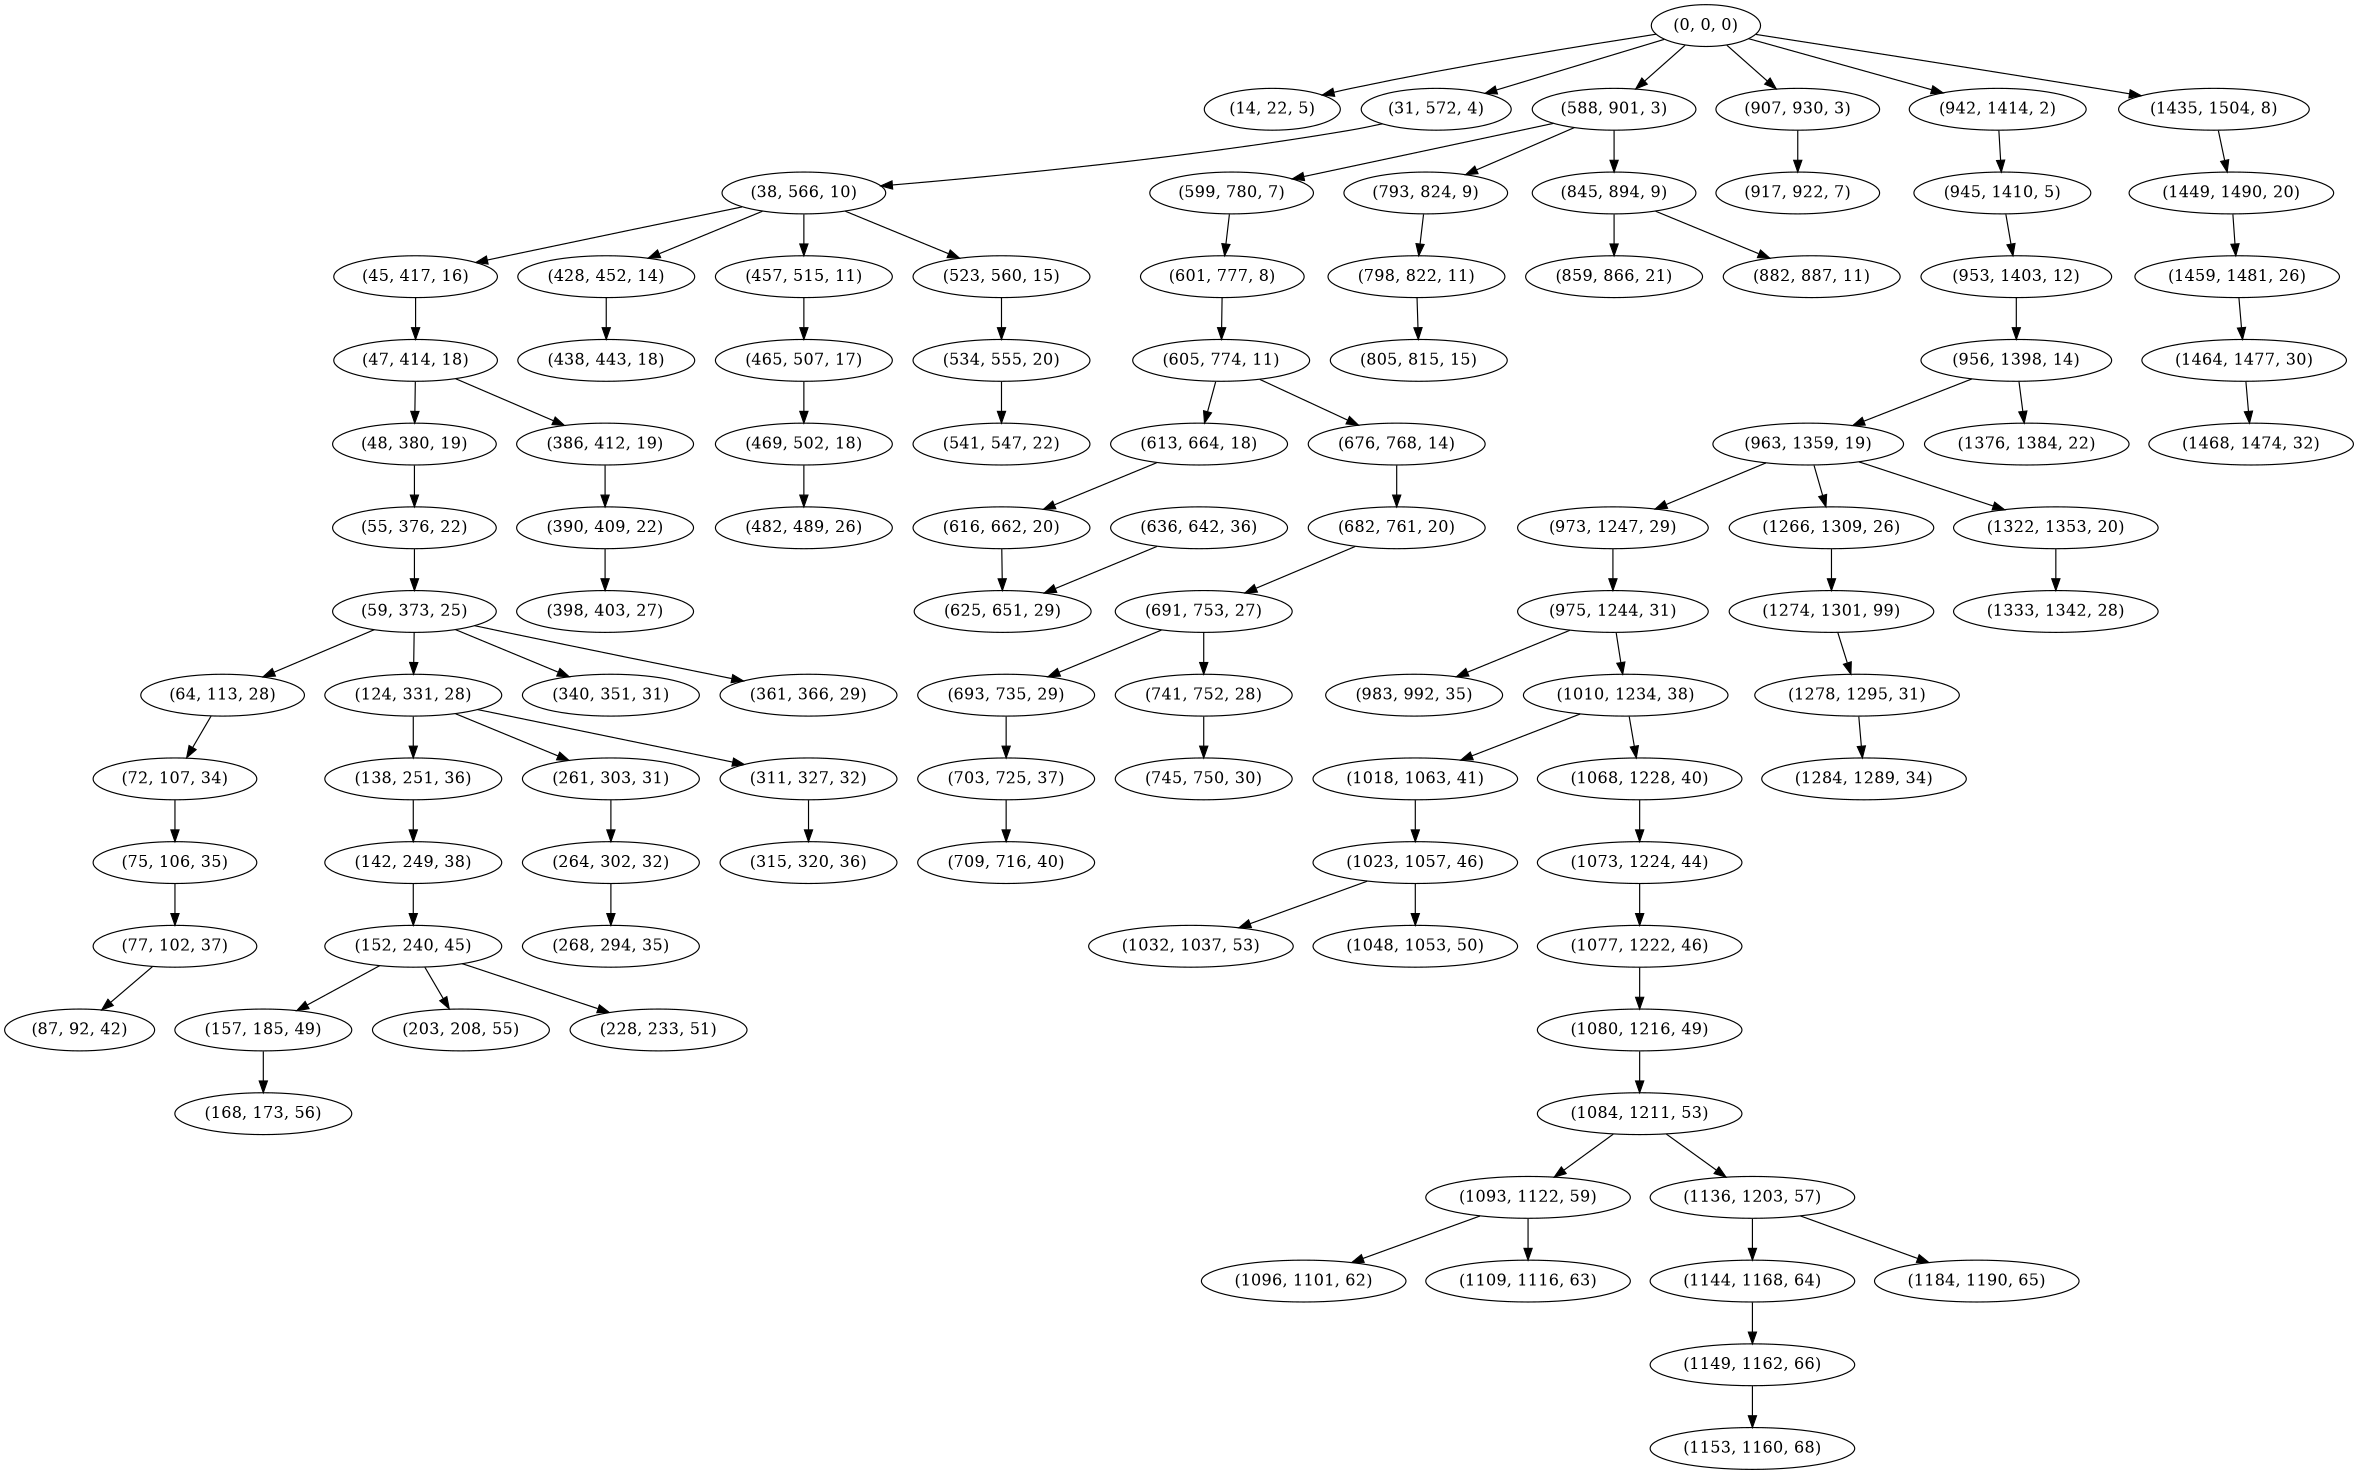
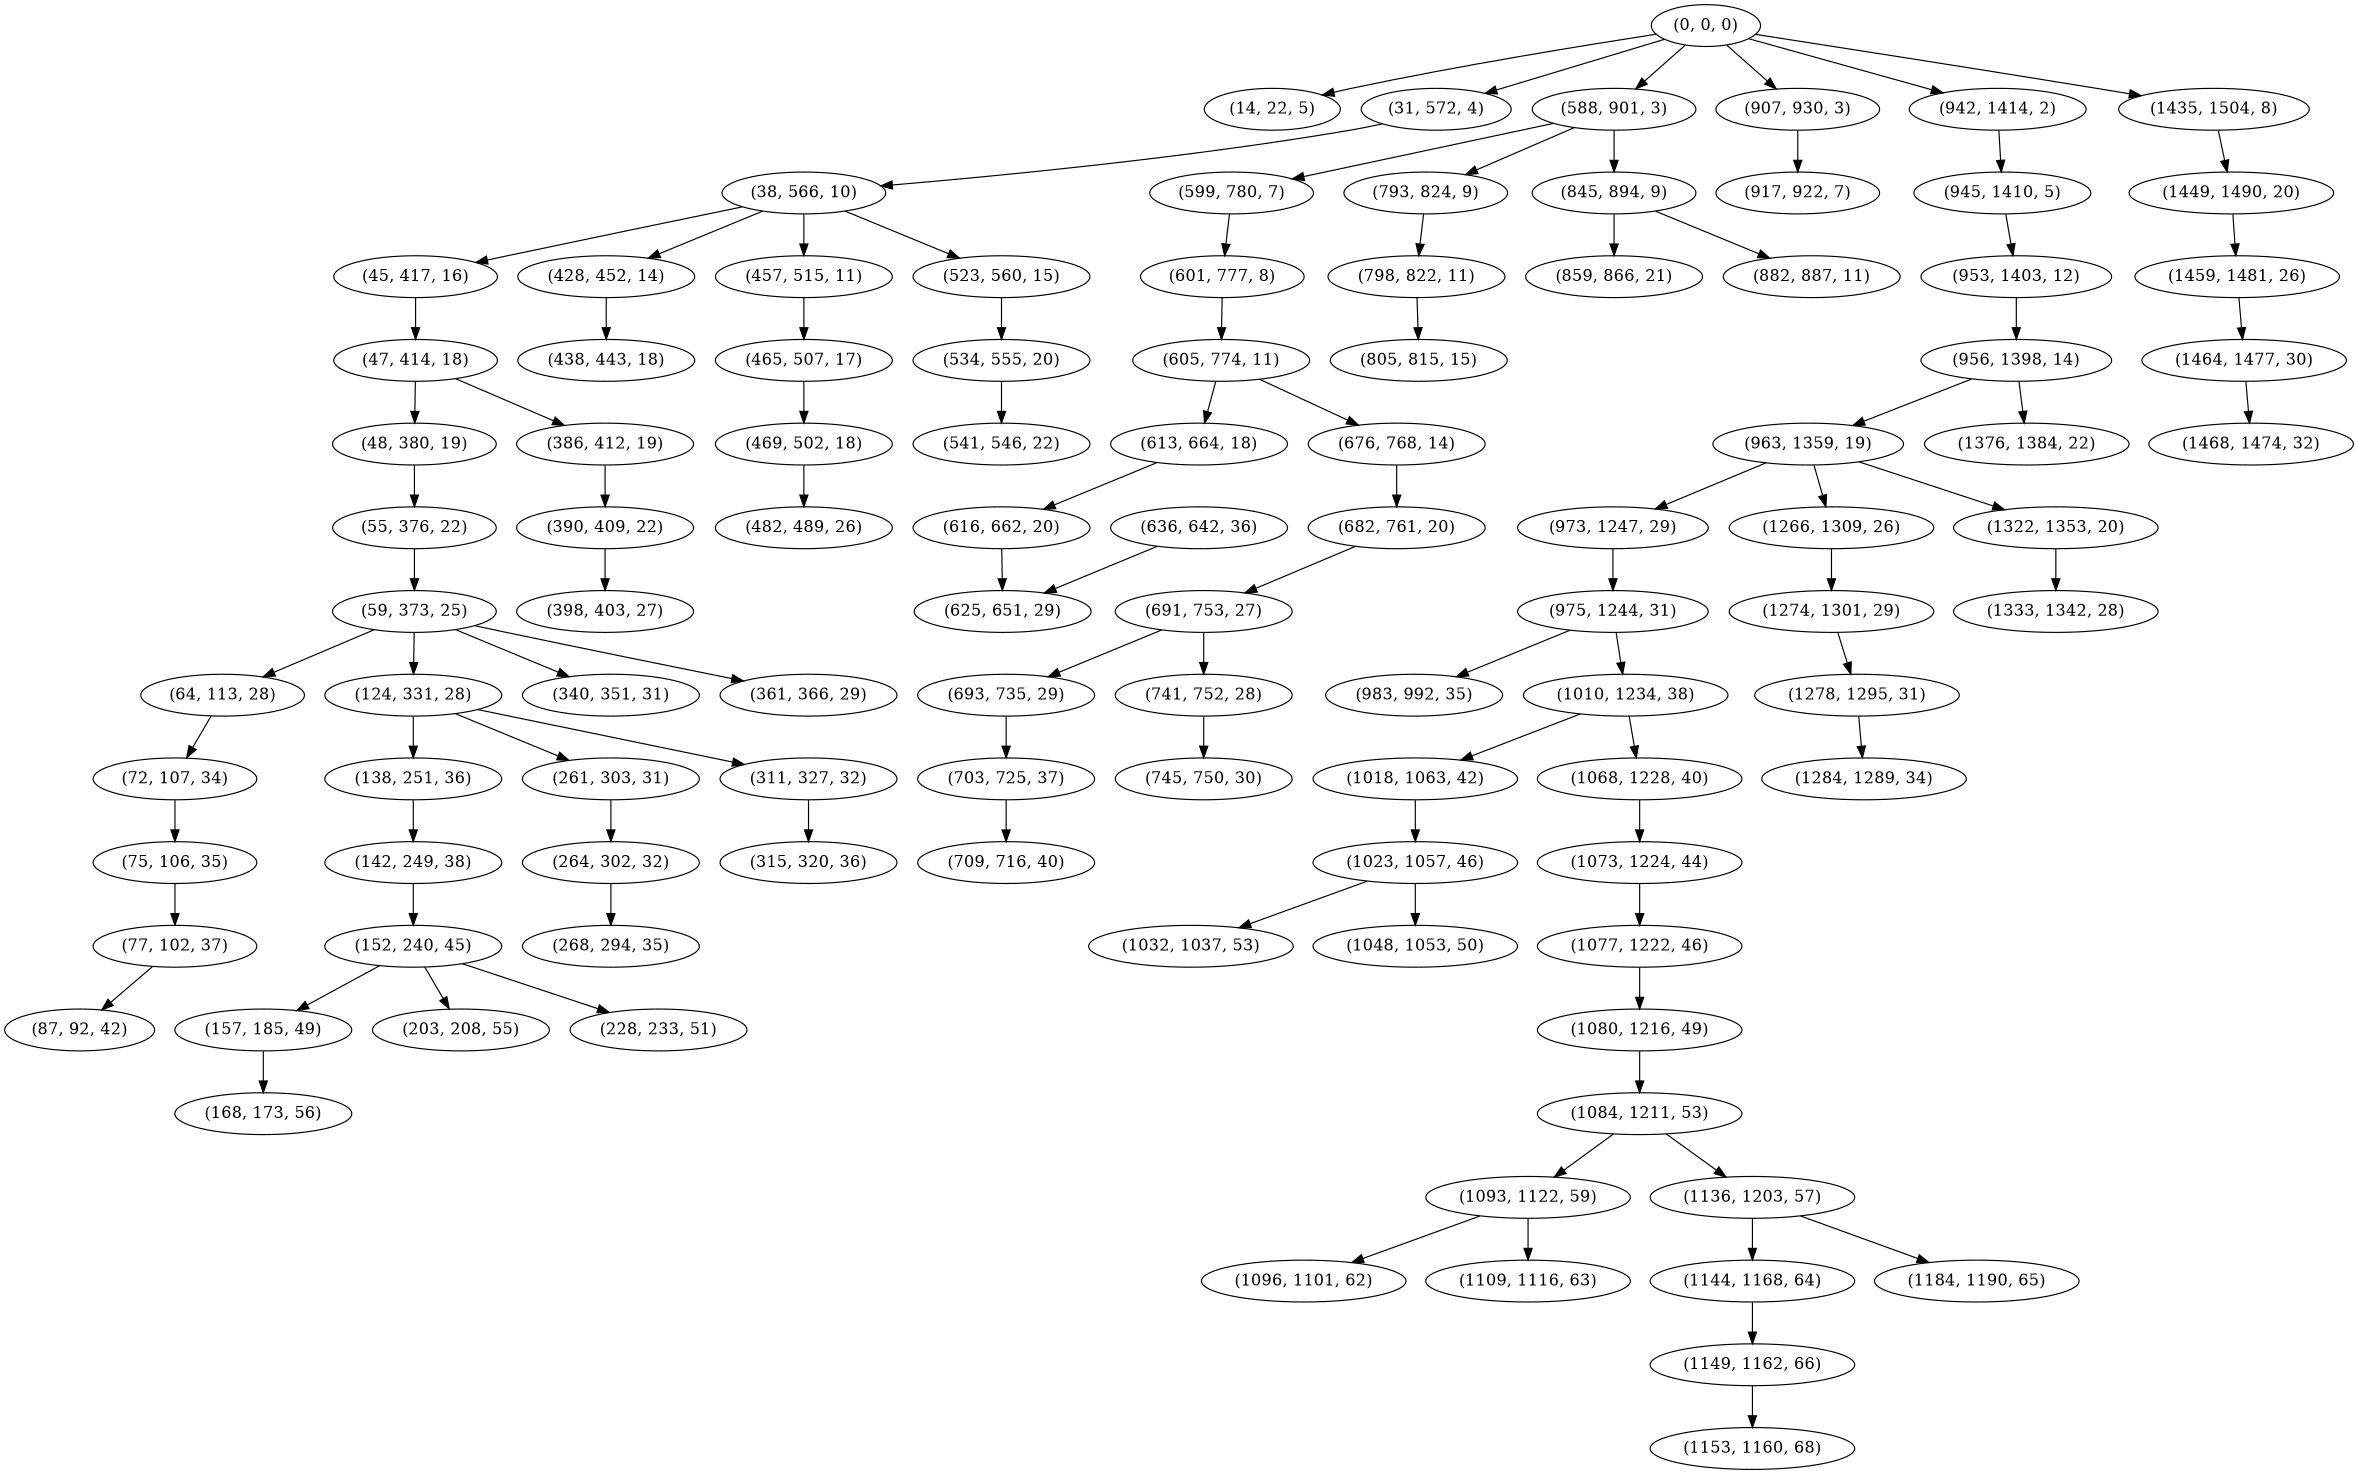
(1001, 444) -> (1001, 444)
(1832, 611) -> (1832, 611)
(1415, 779) -> (1415, 779)
